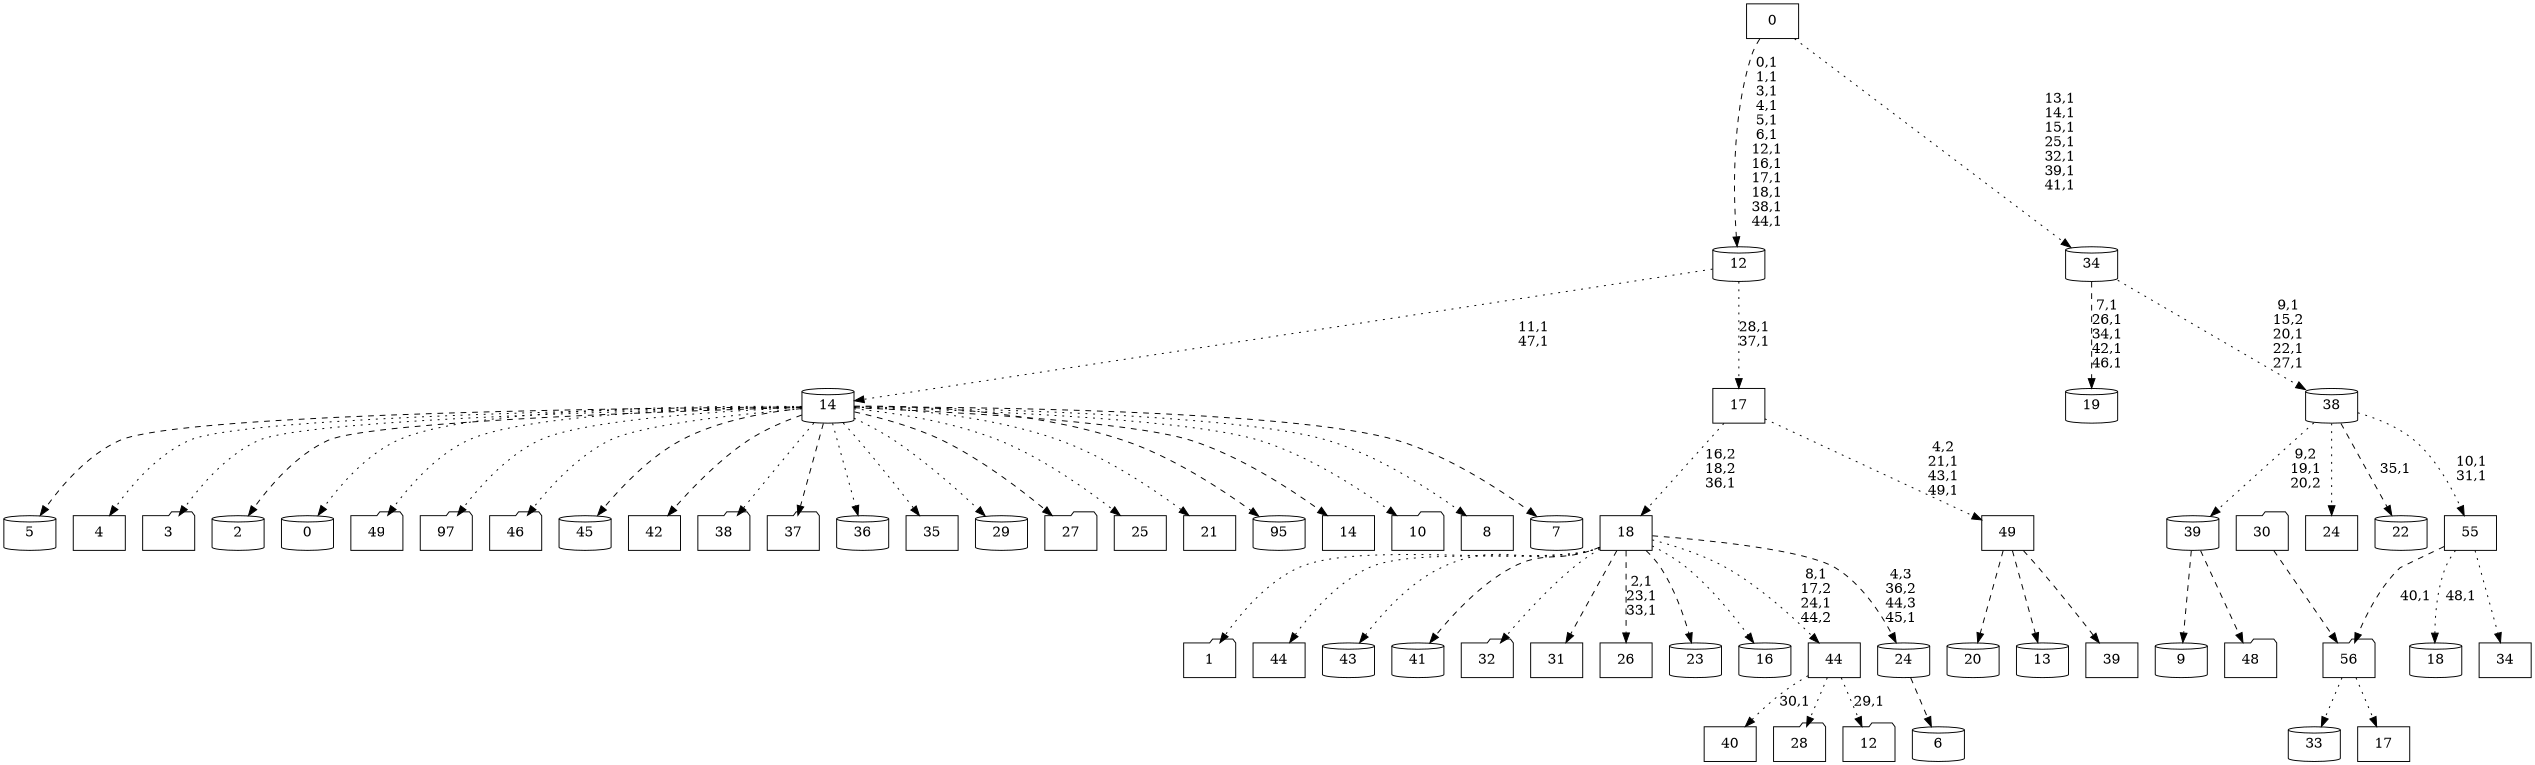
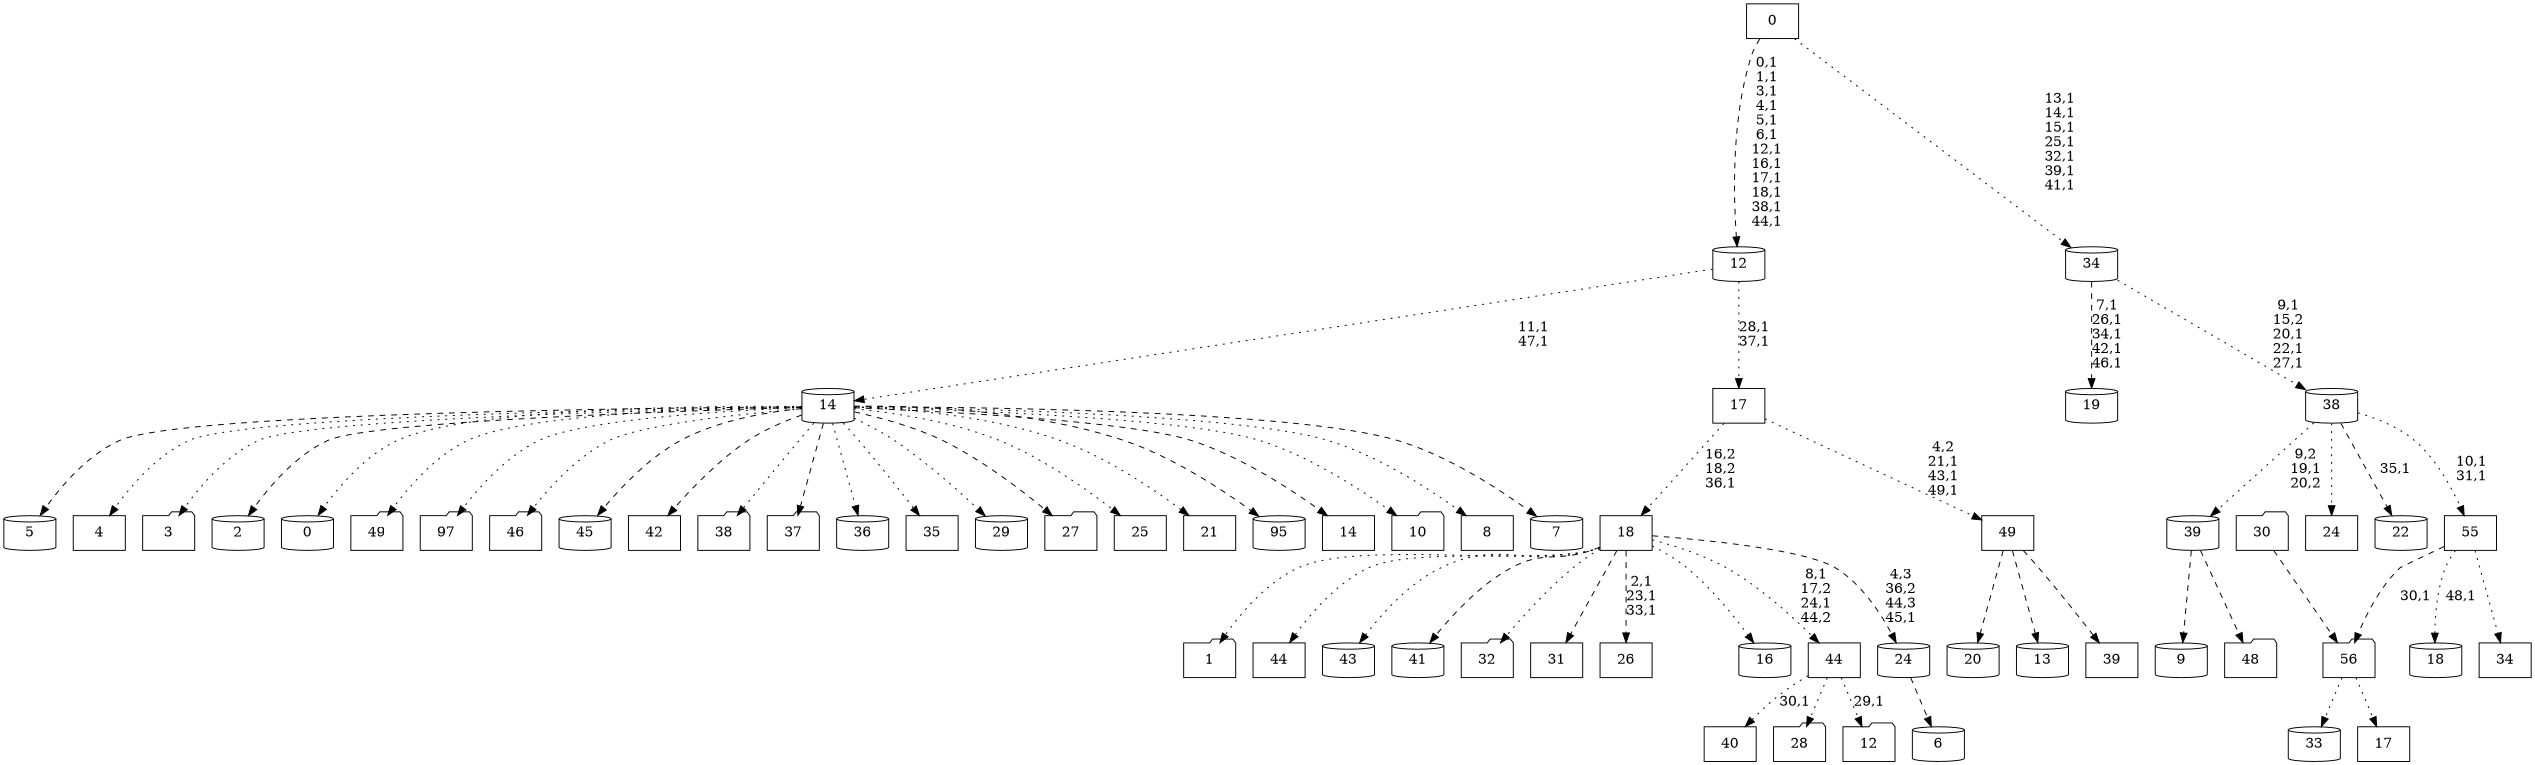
(2416, 597) -> (2416, 597)
(1695, 660) -> none
